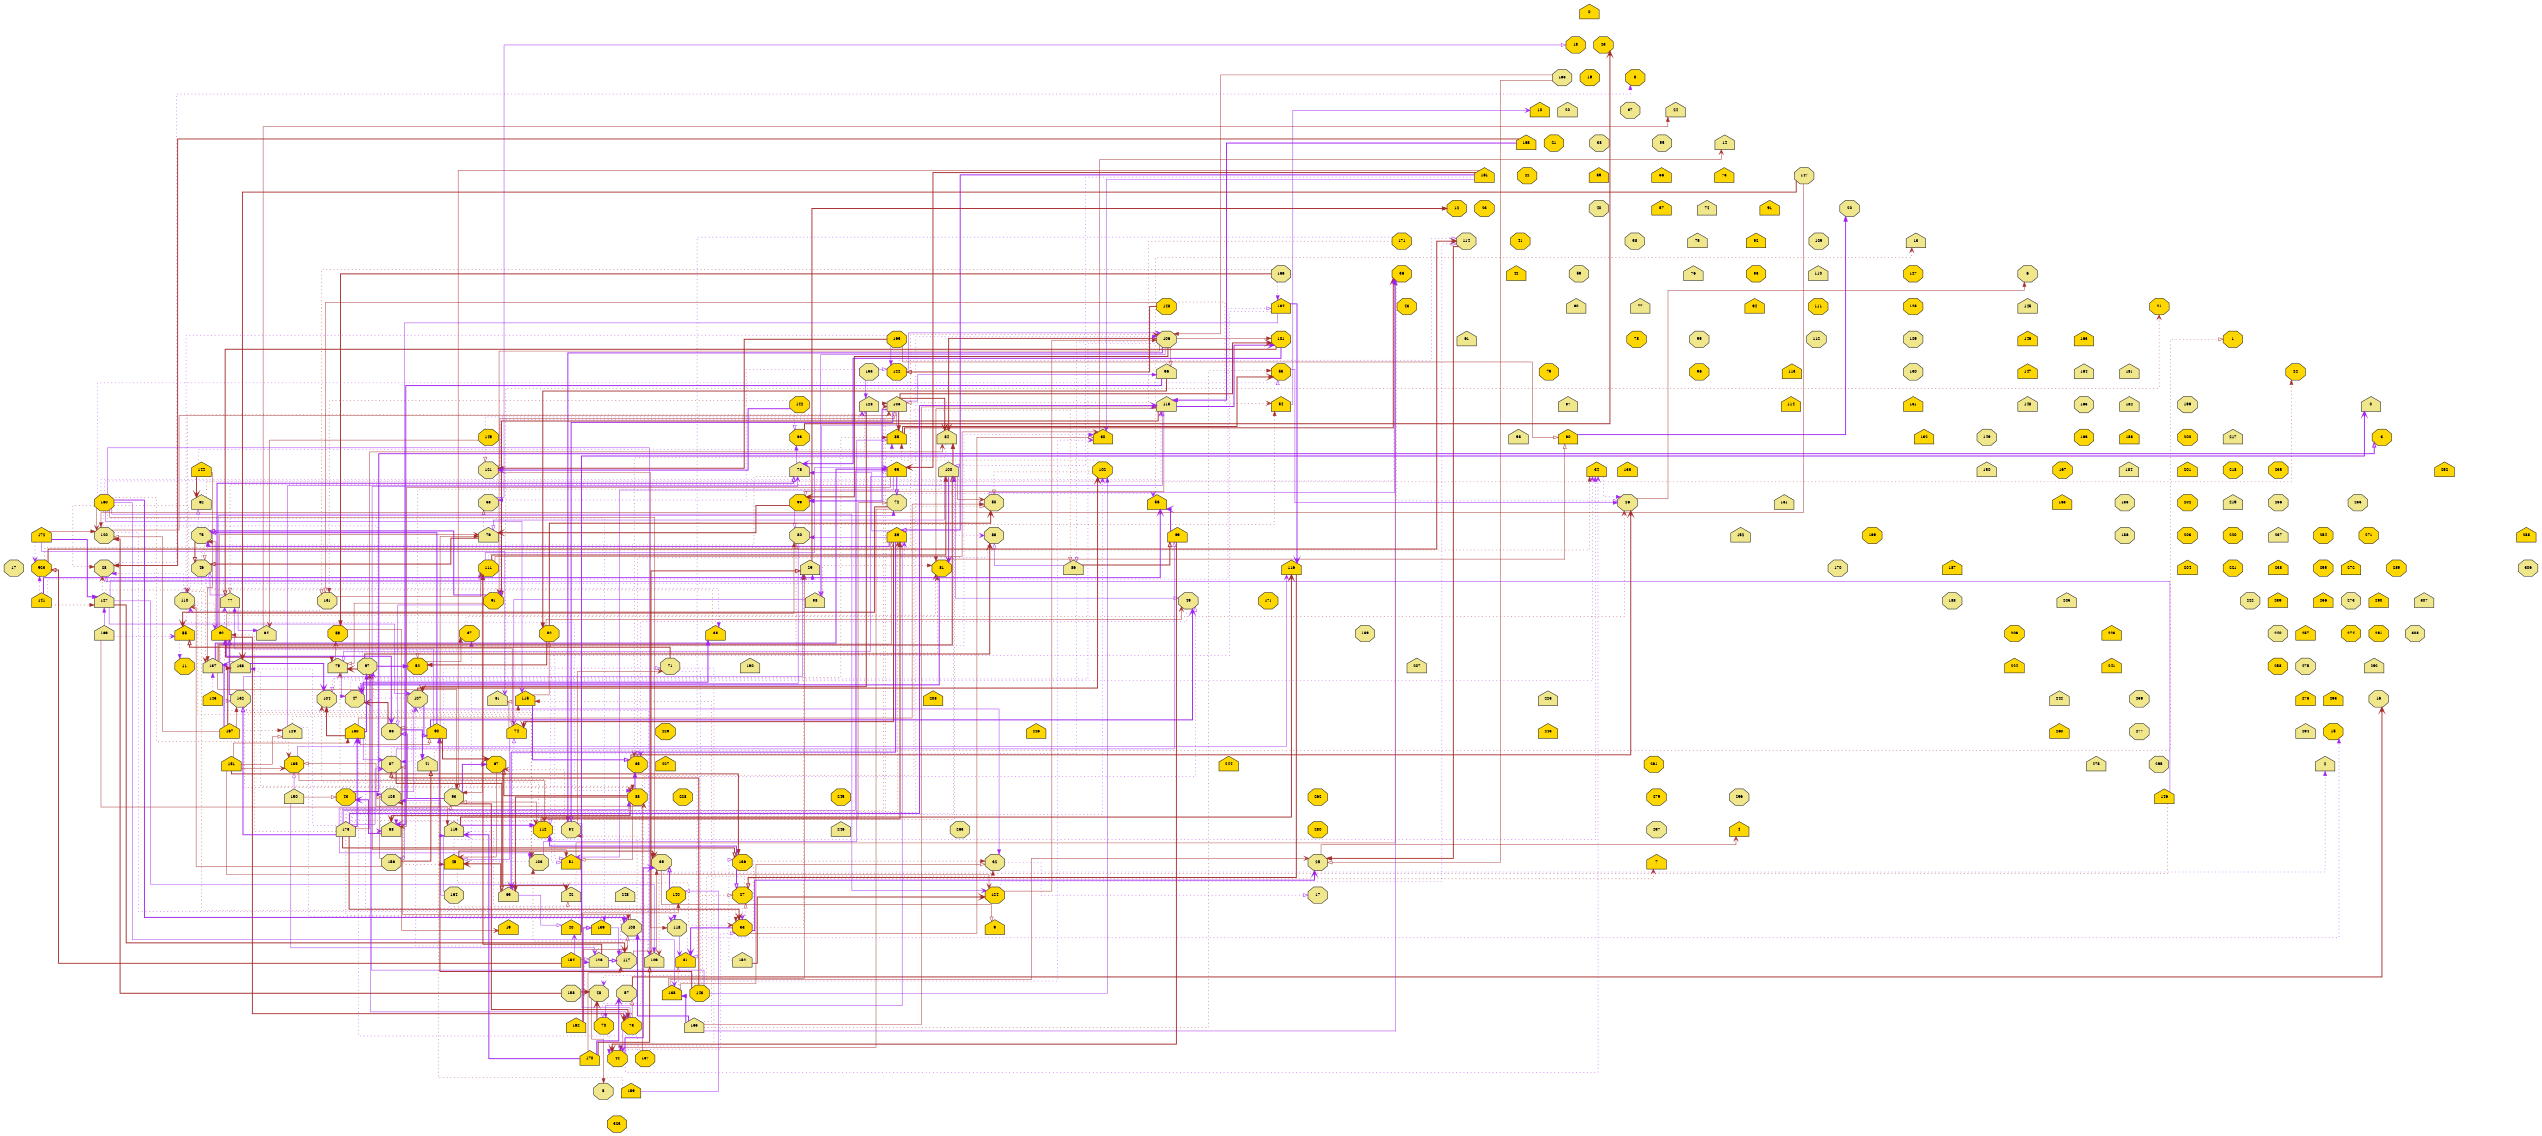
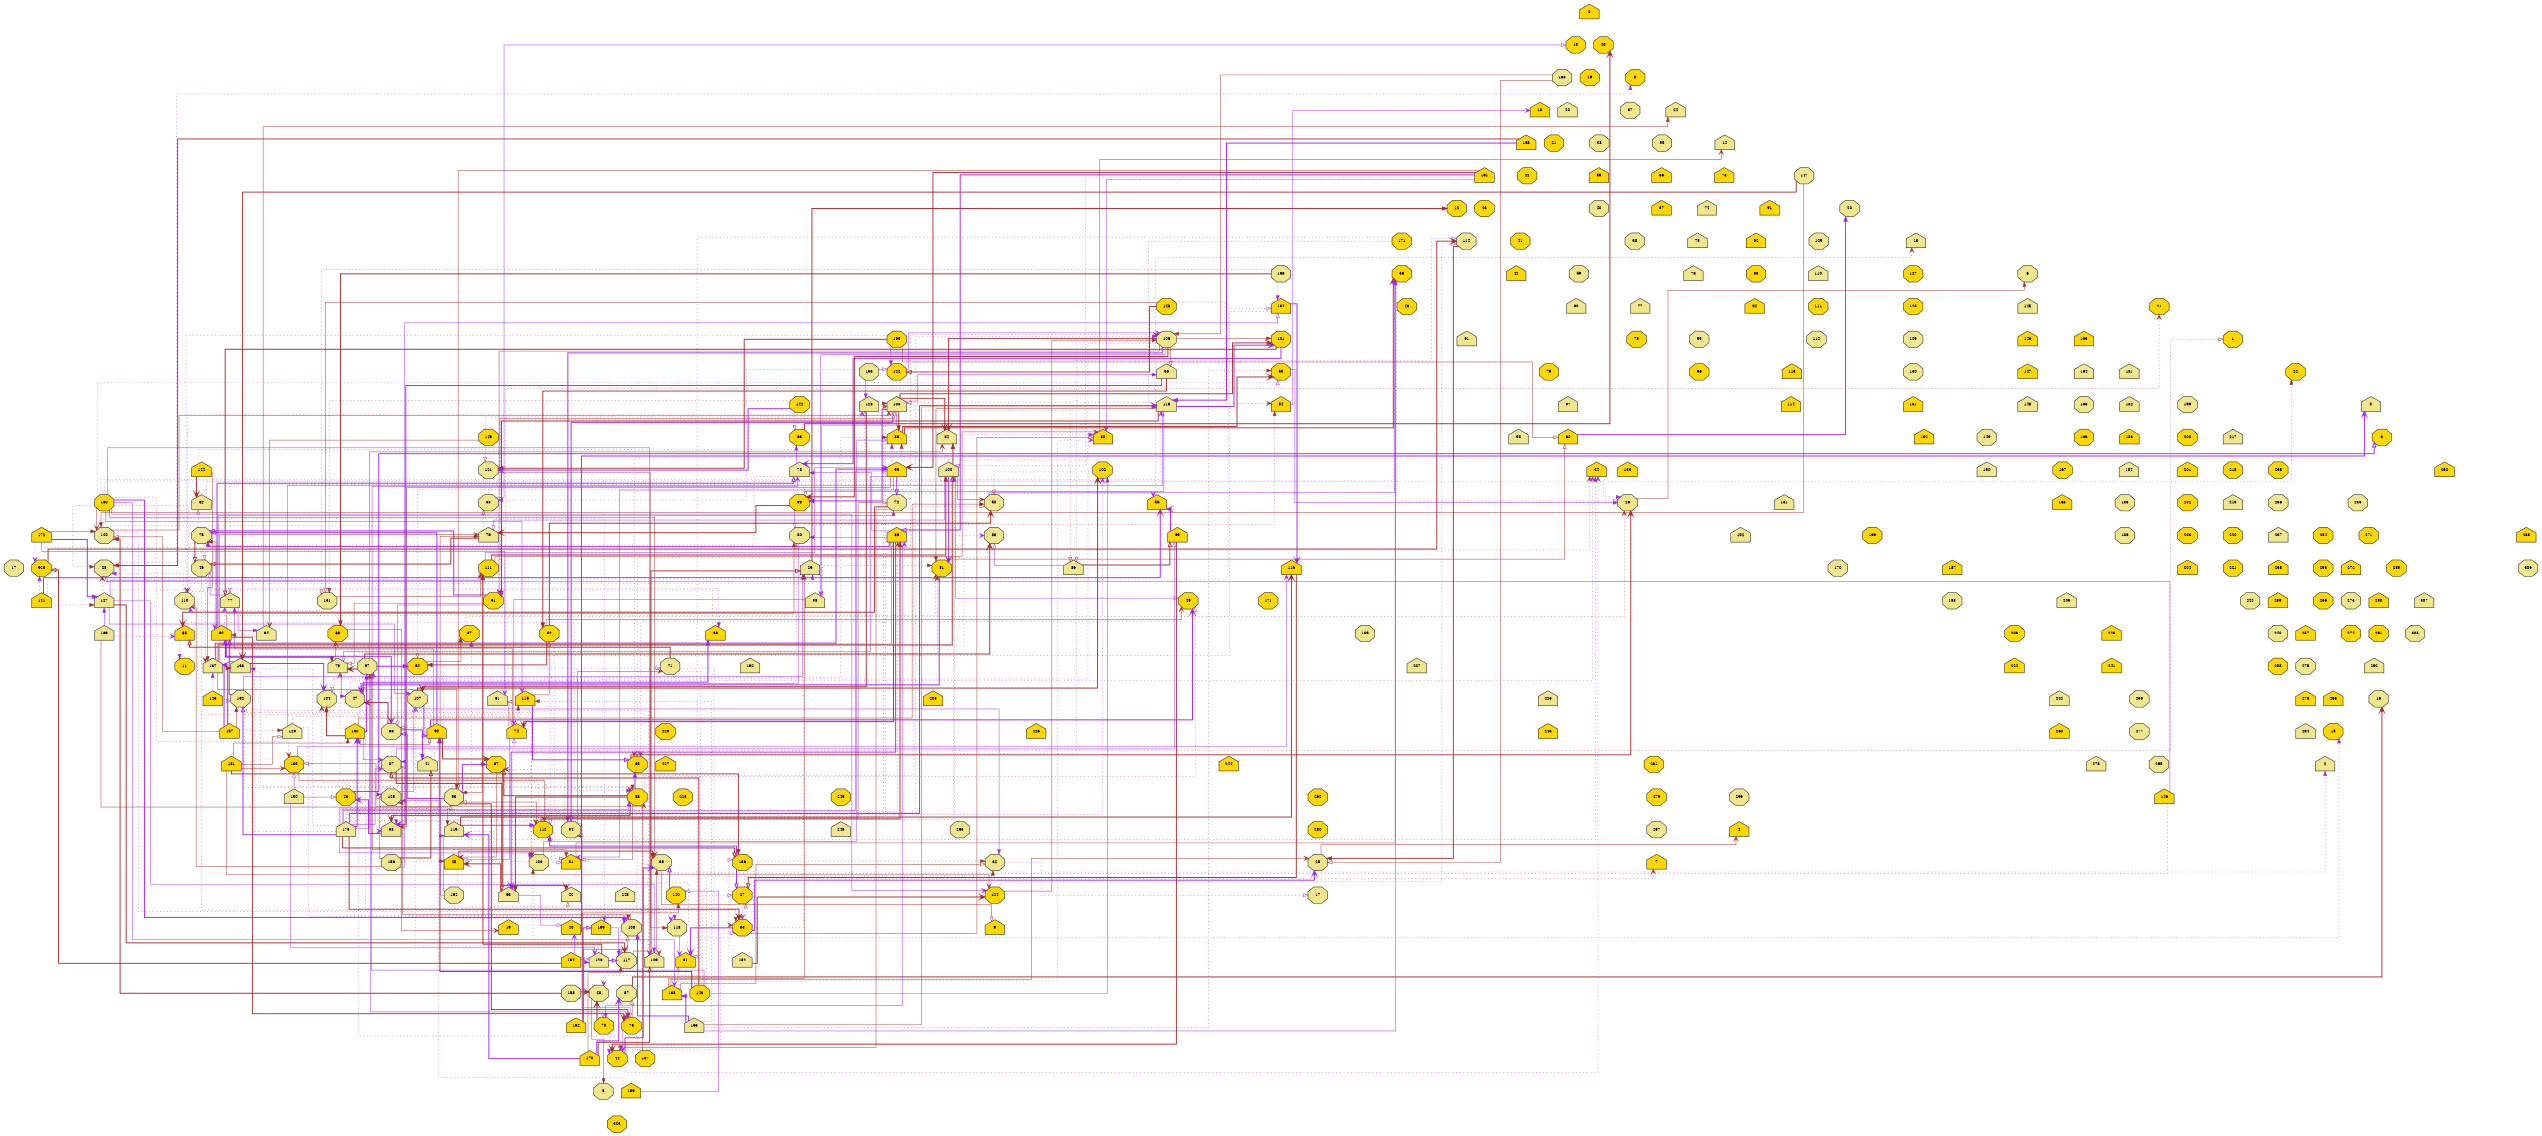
(578, 323) -> (569, 323)
(925, 550) -> (925, 550)
(1188, 601) -> (1188, 601)
(2323, 601) -> (2323, 601)
